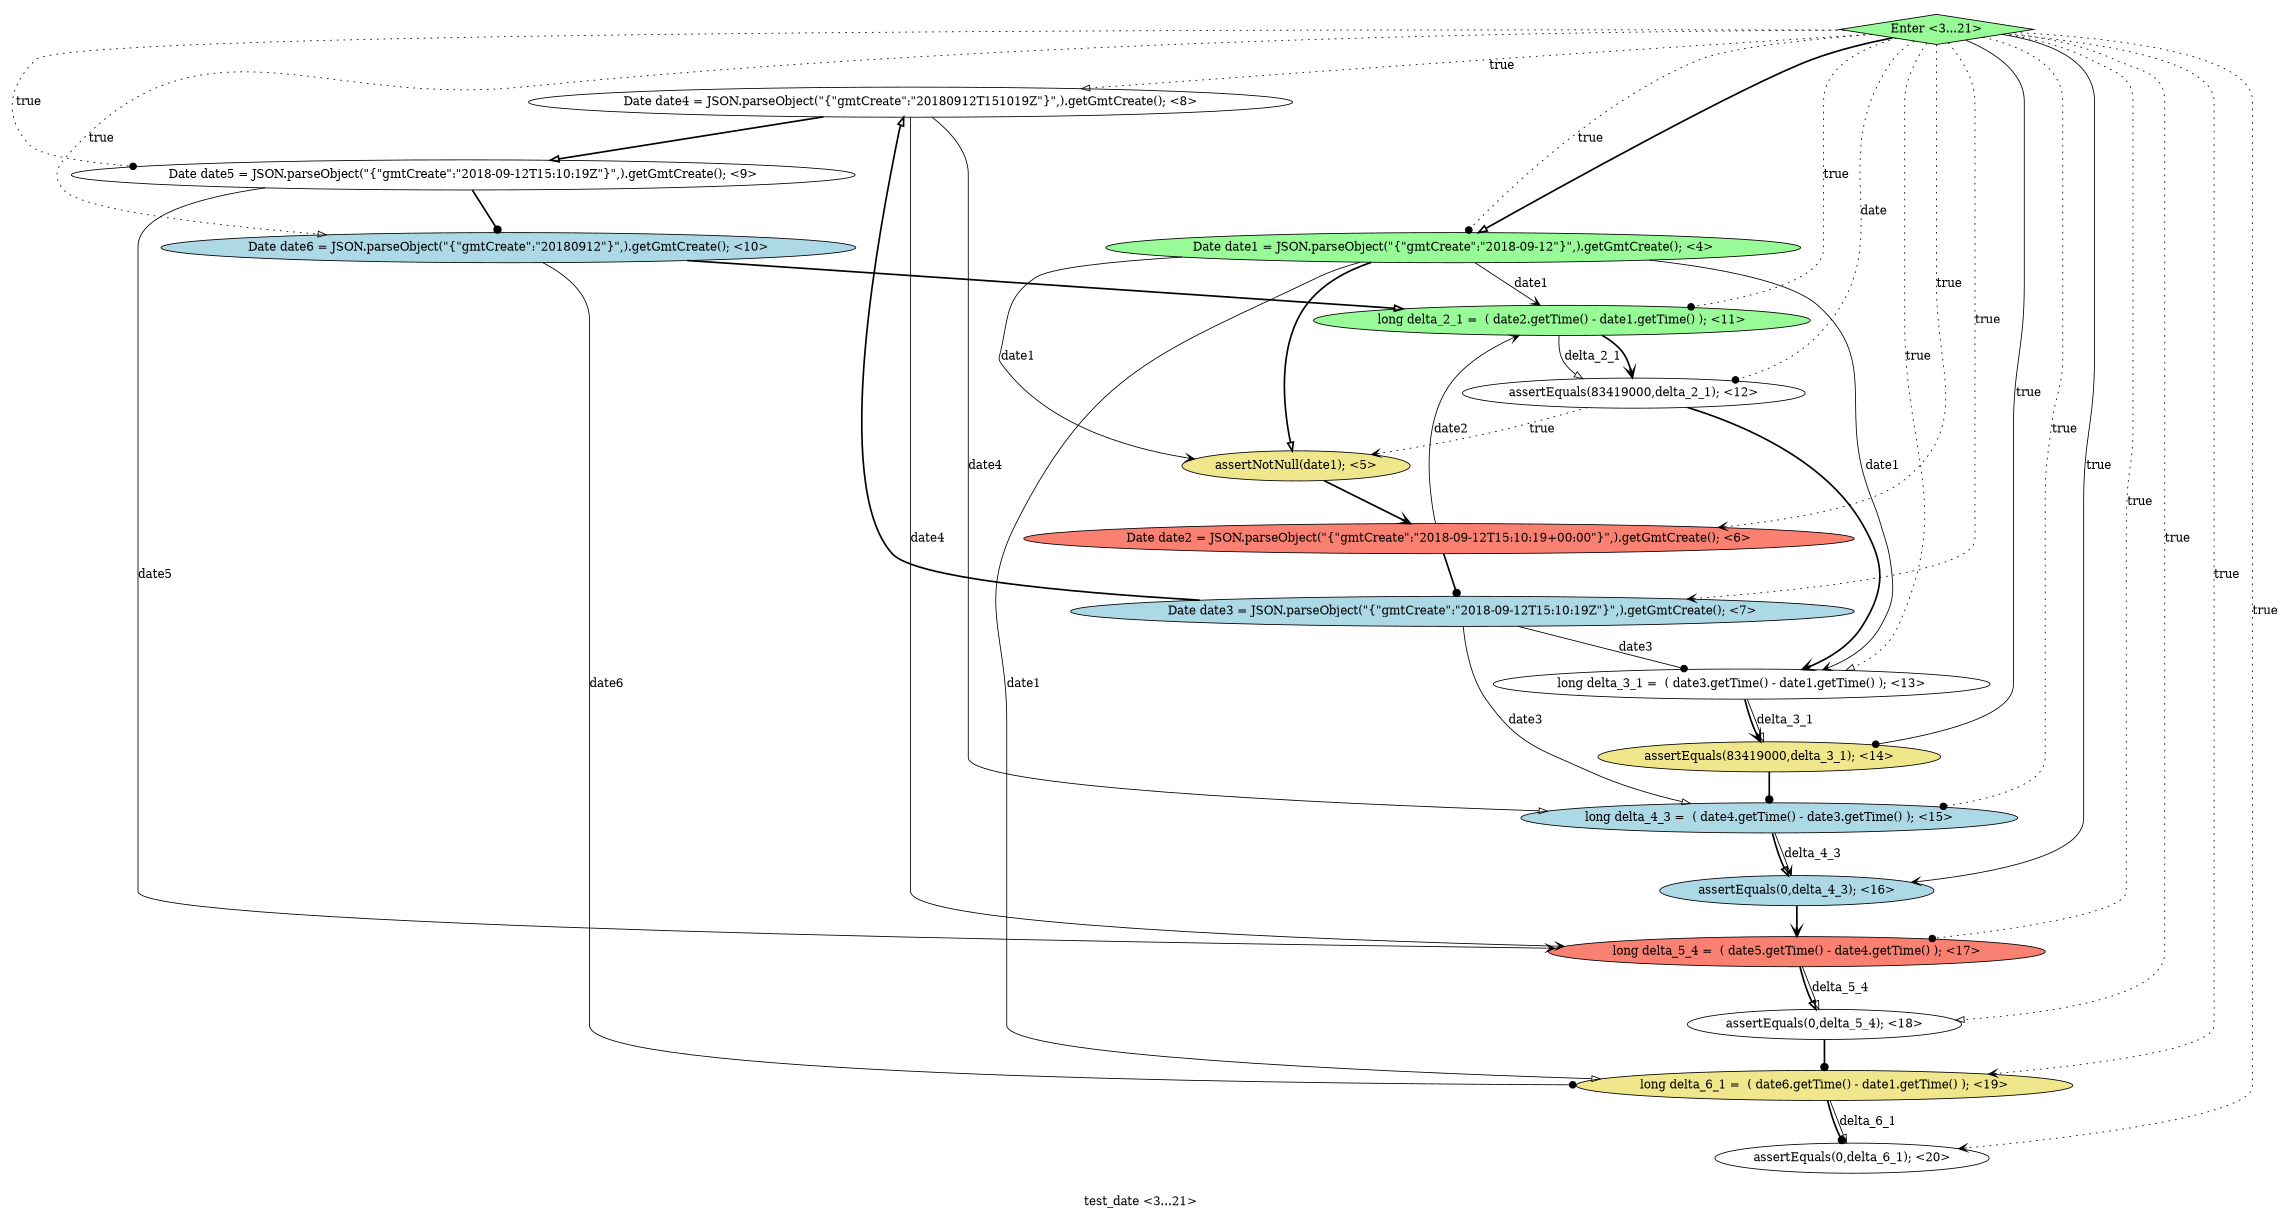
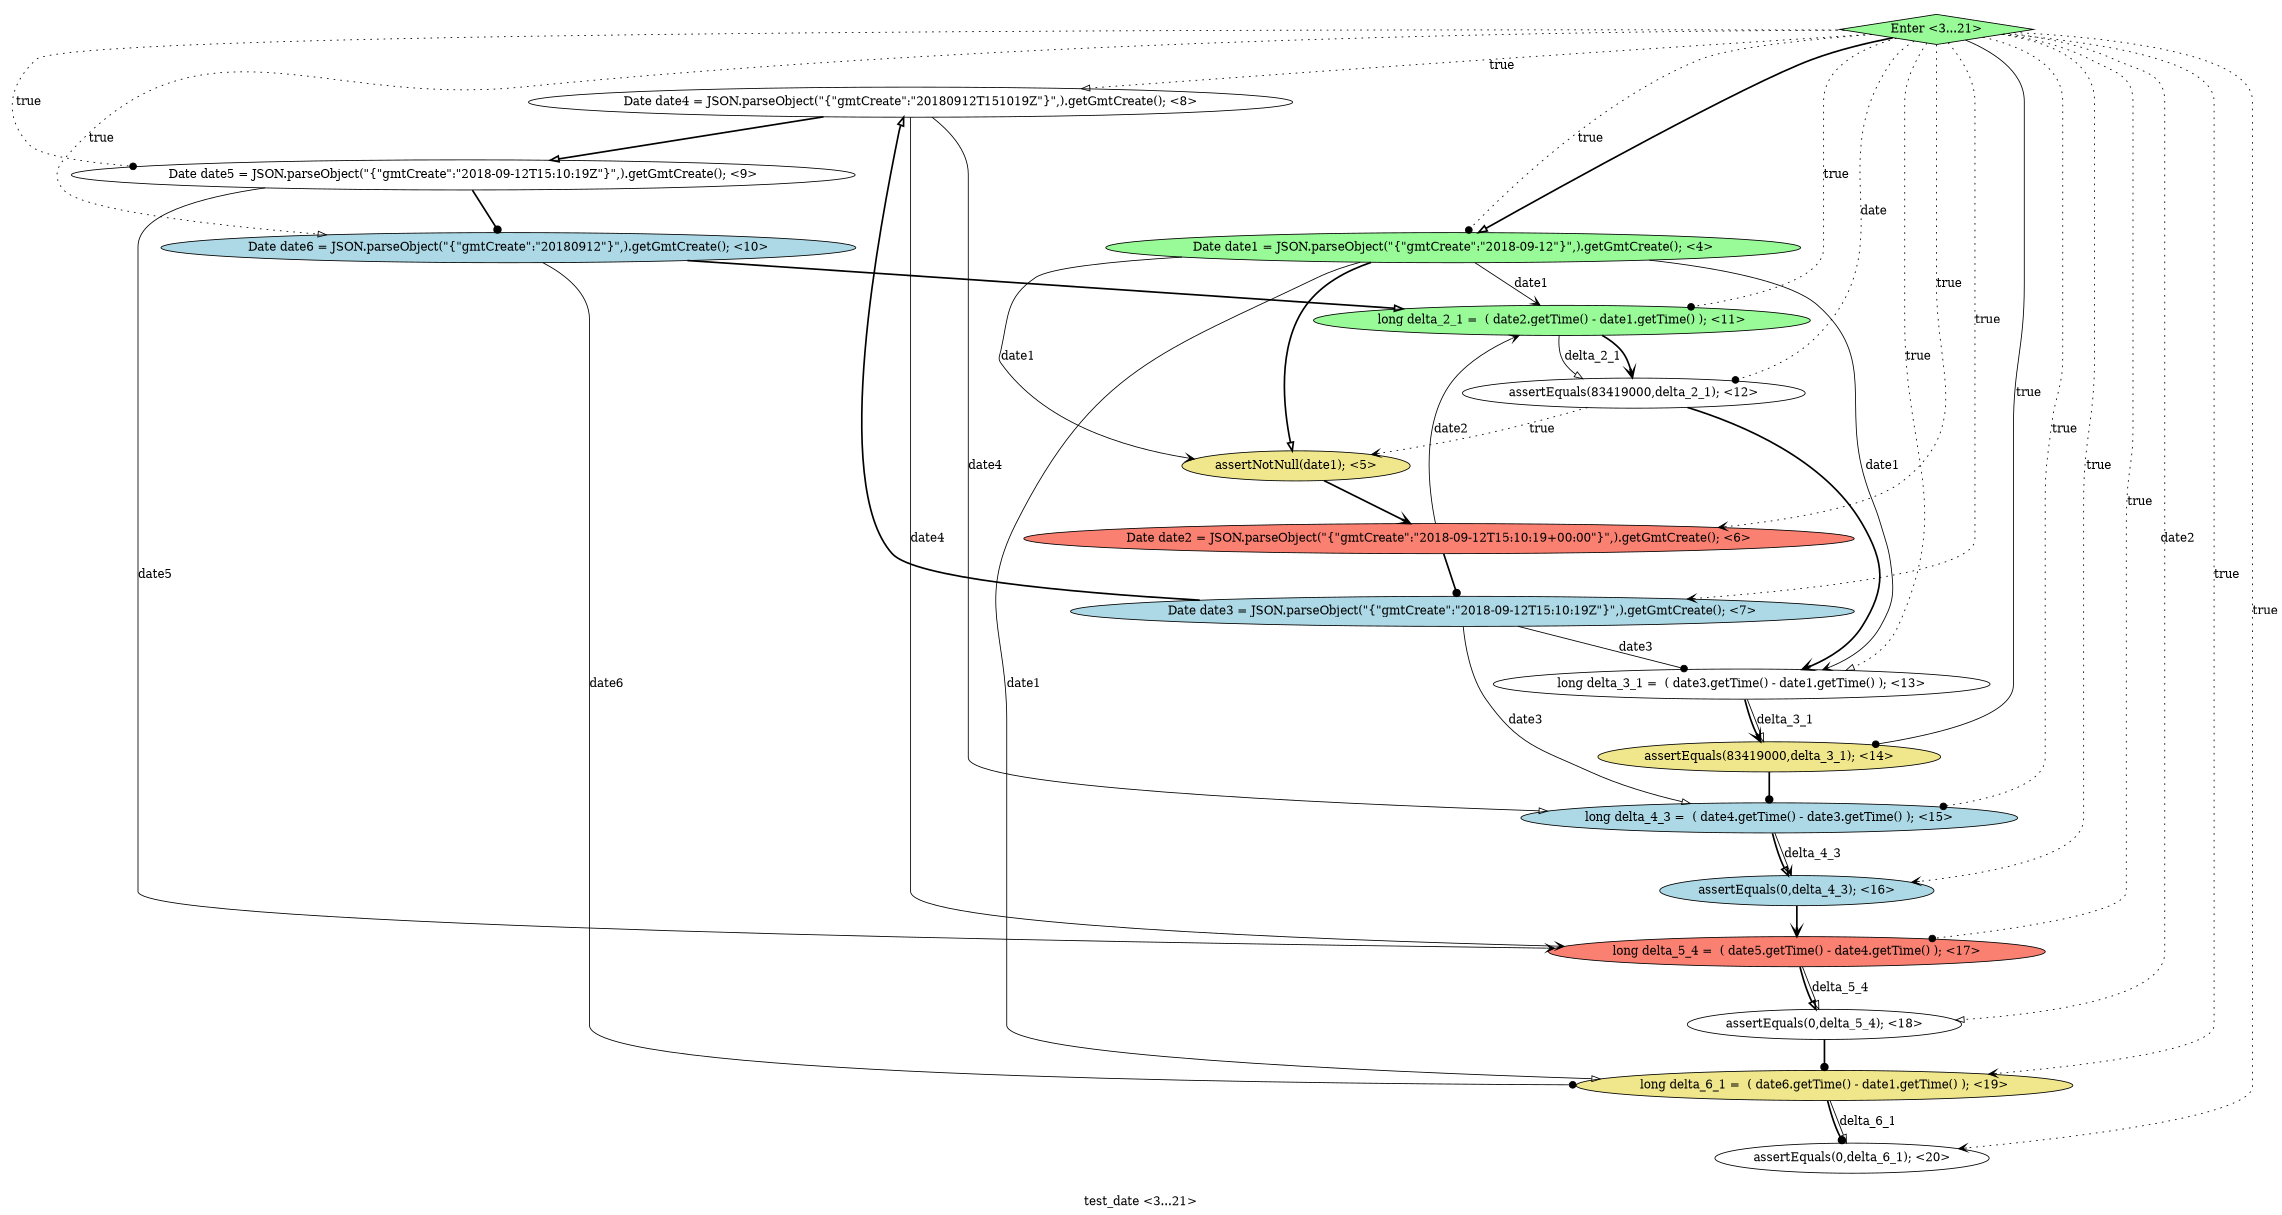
(2084, 489) -> (2084, 489)
(2178, 539) -> (2178, 539)
